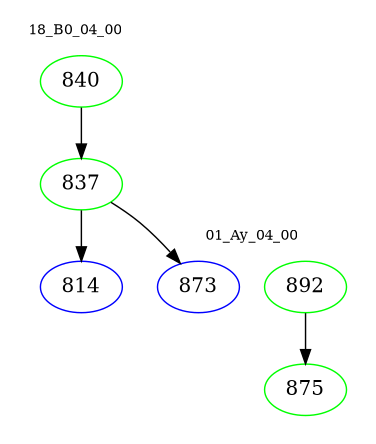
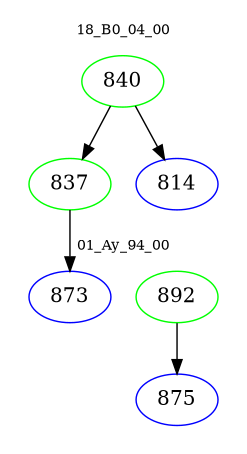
(81, 229) -> (146, 126)
(252, 236) -> (124, 246)
(306, 390) -> (177, 400)
